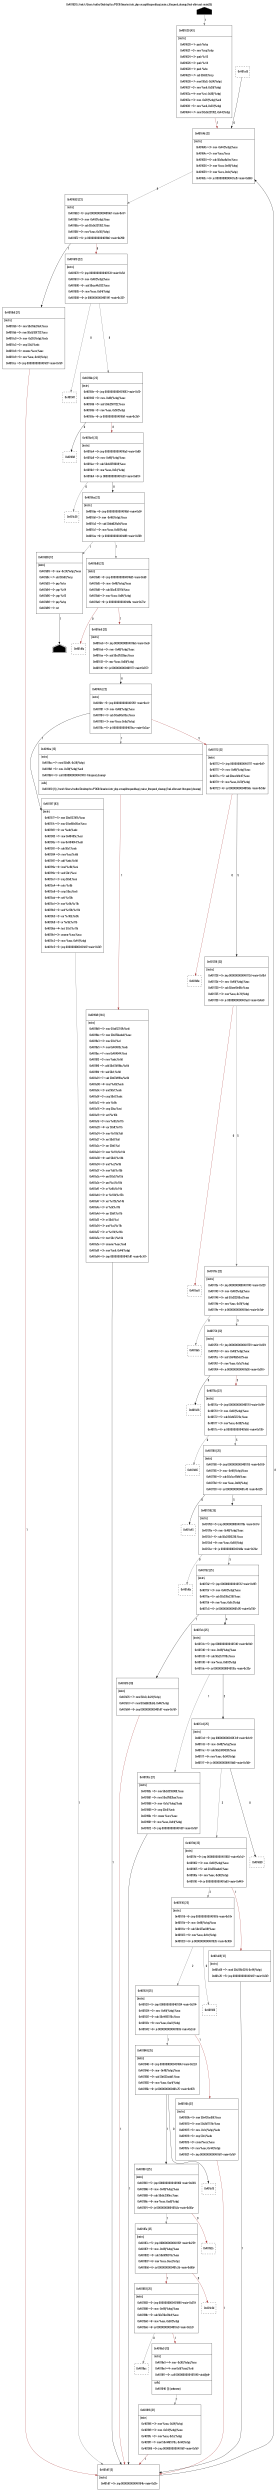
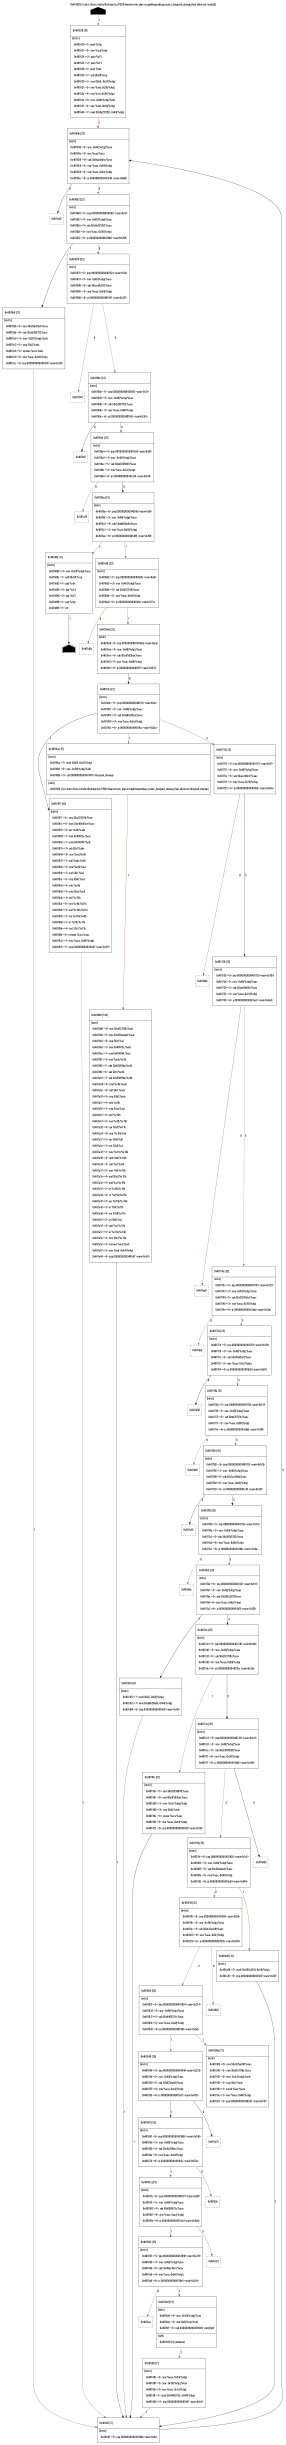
(237, 102) -> (64, 197)
(223, 2336) -> none
